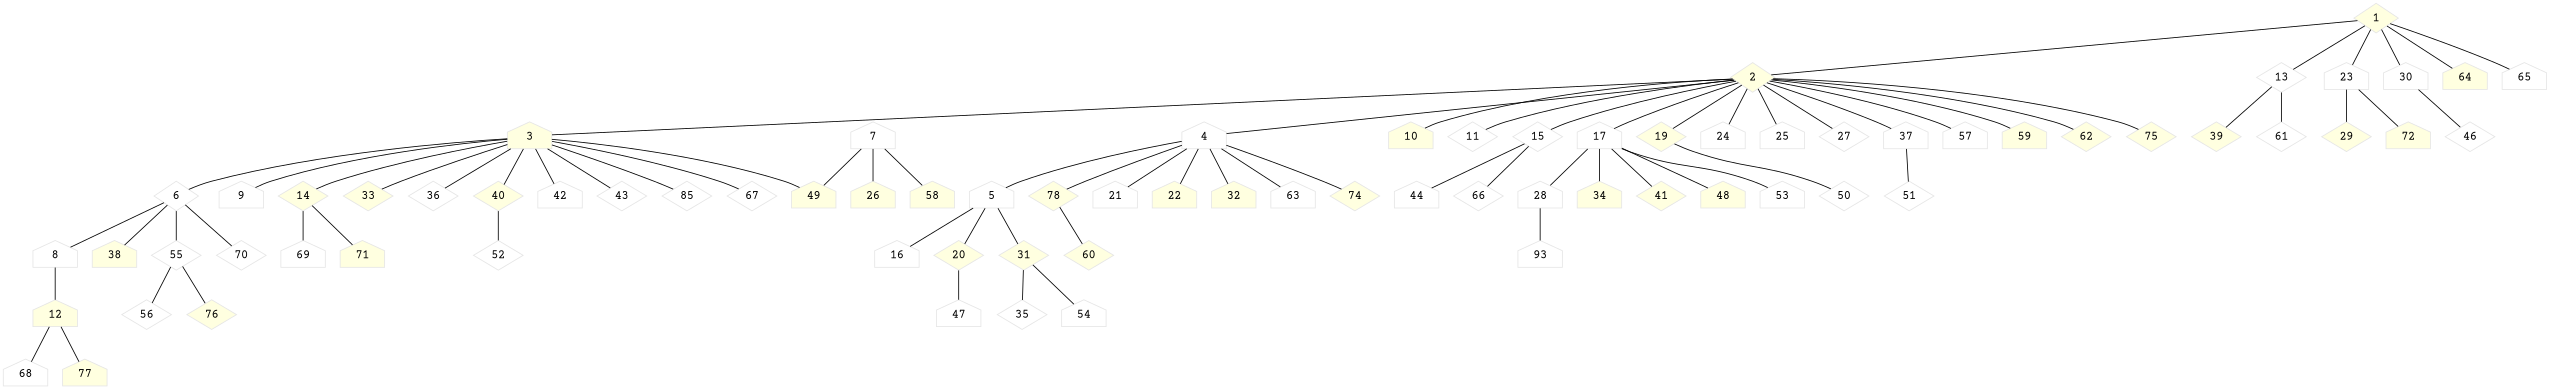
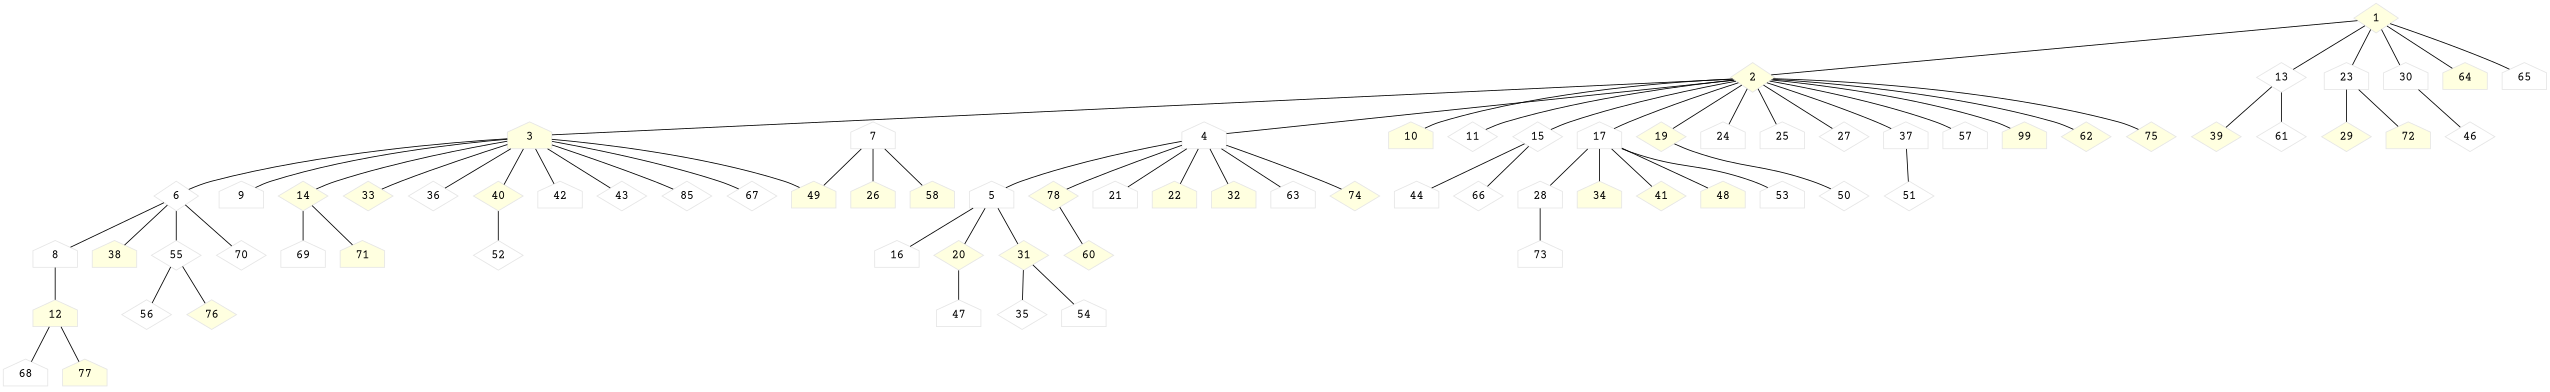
(2024, 137) -> (2024, 137)
(1540, 255) -> (1540, 255)
